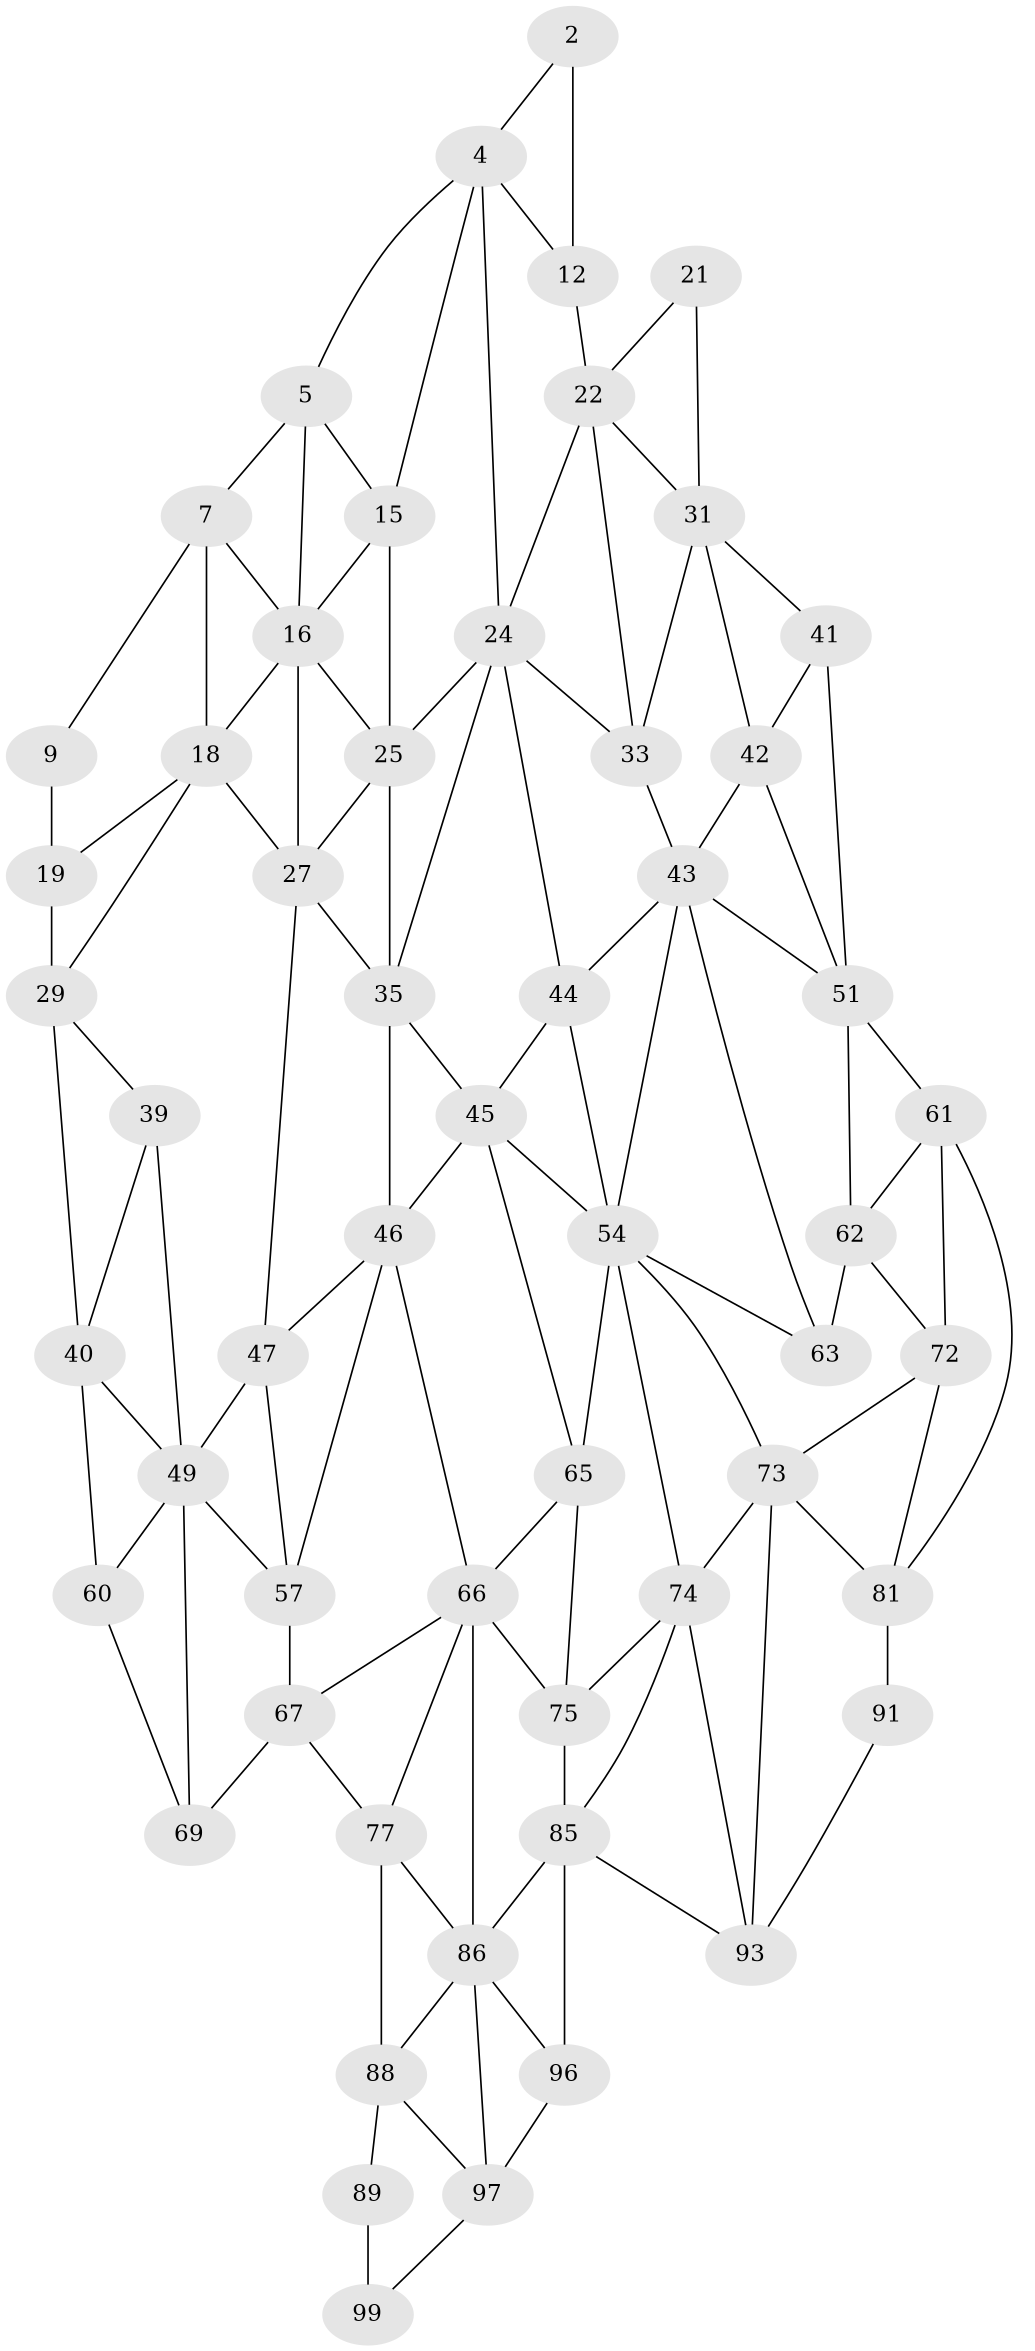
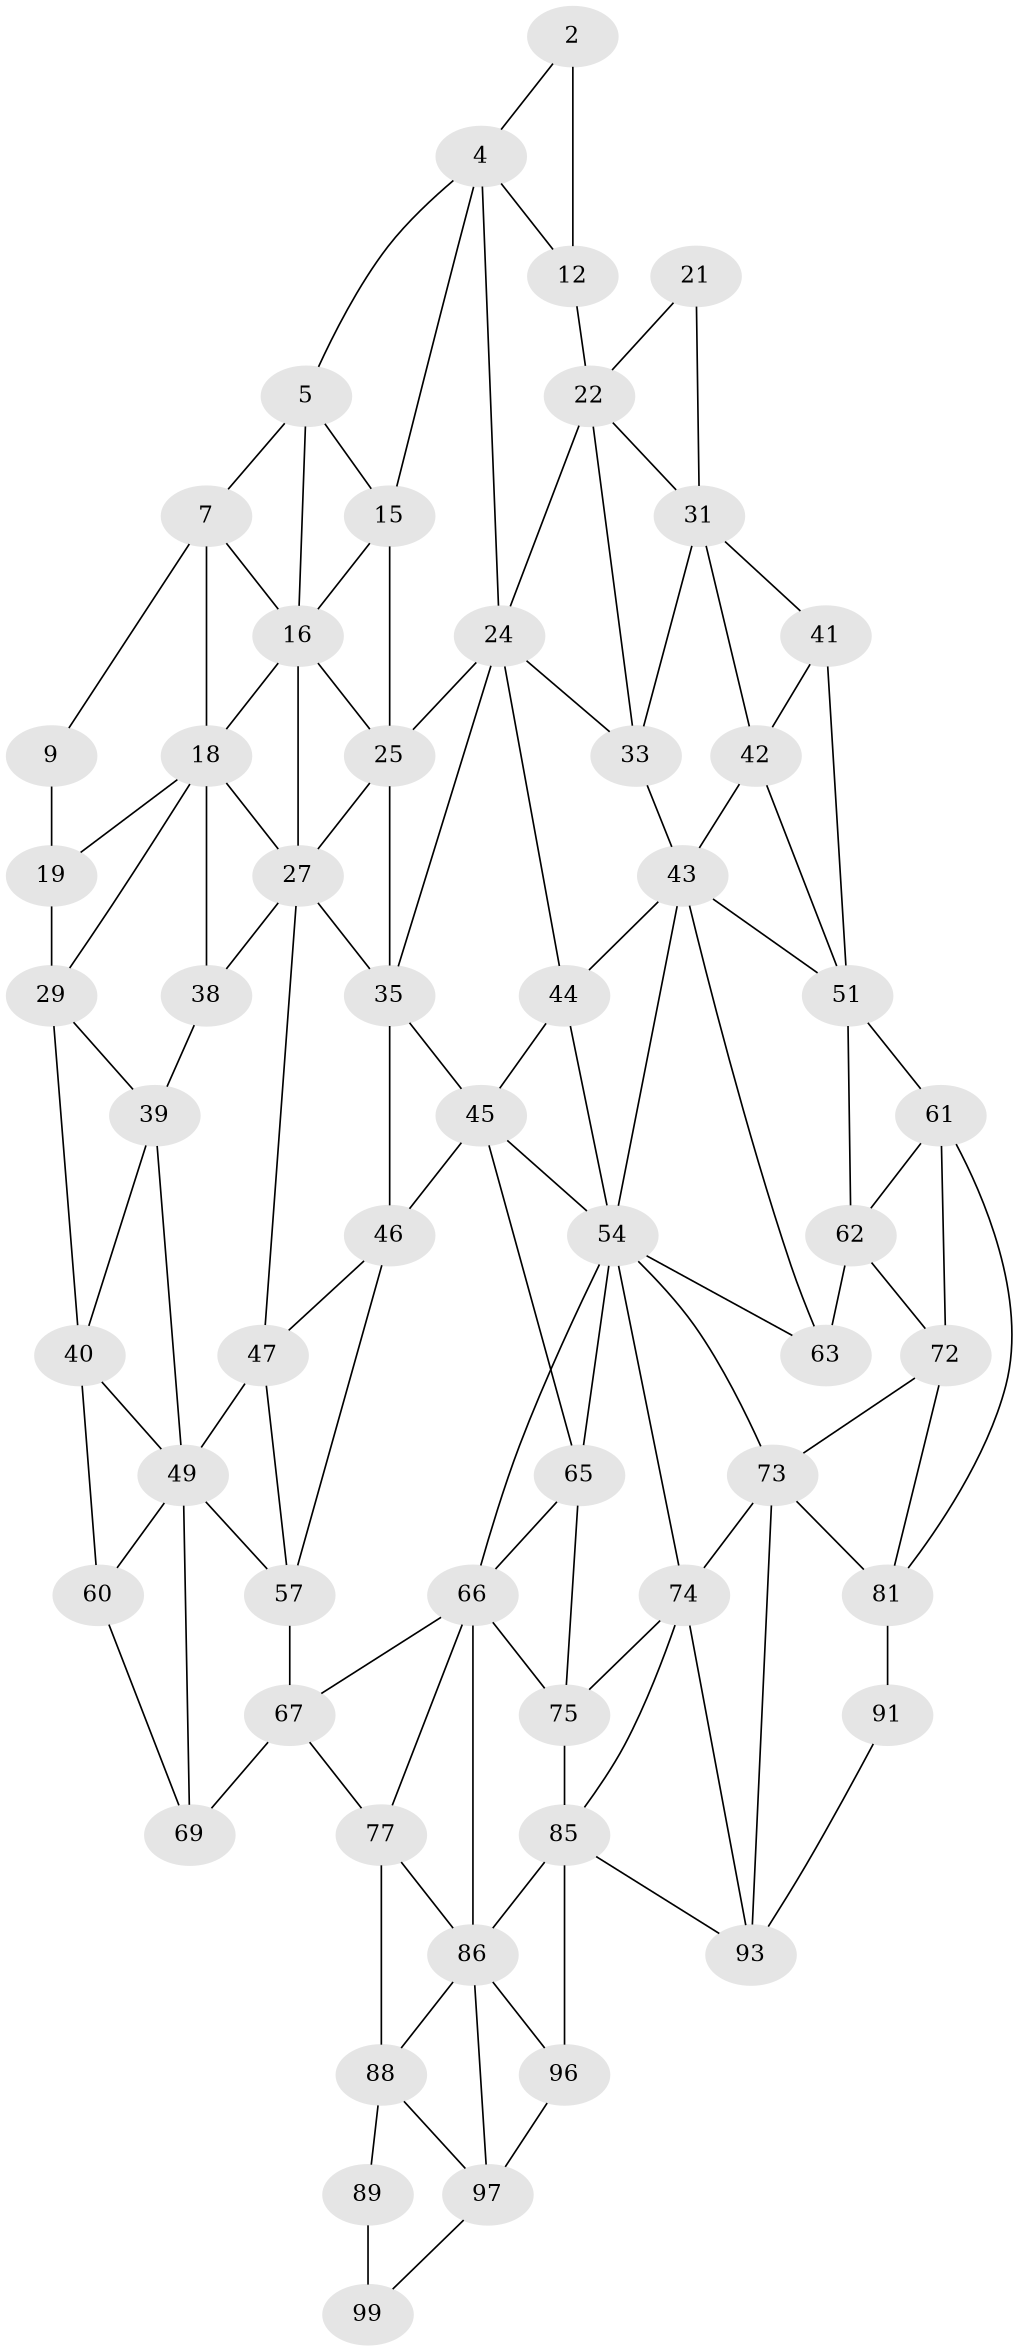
none -> (206, 996)
(431, 1416) -> (533, 1412)
